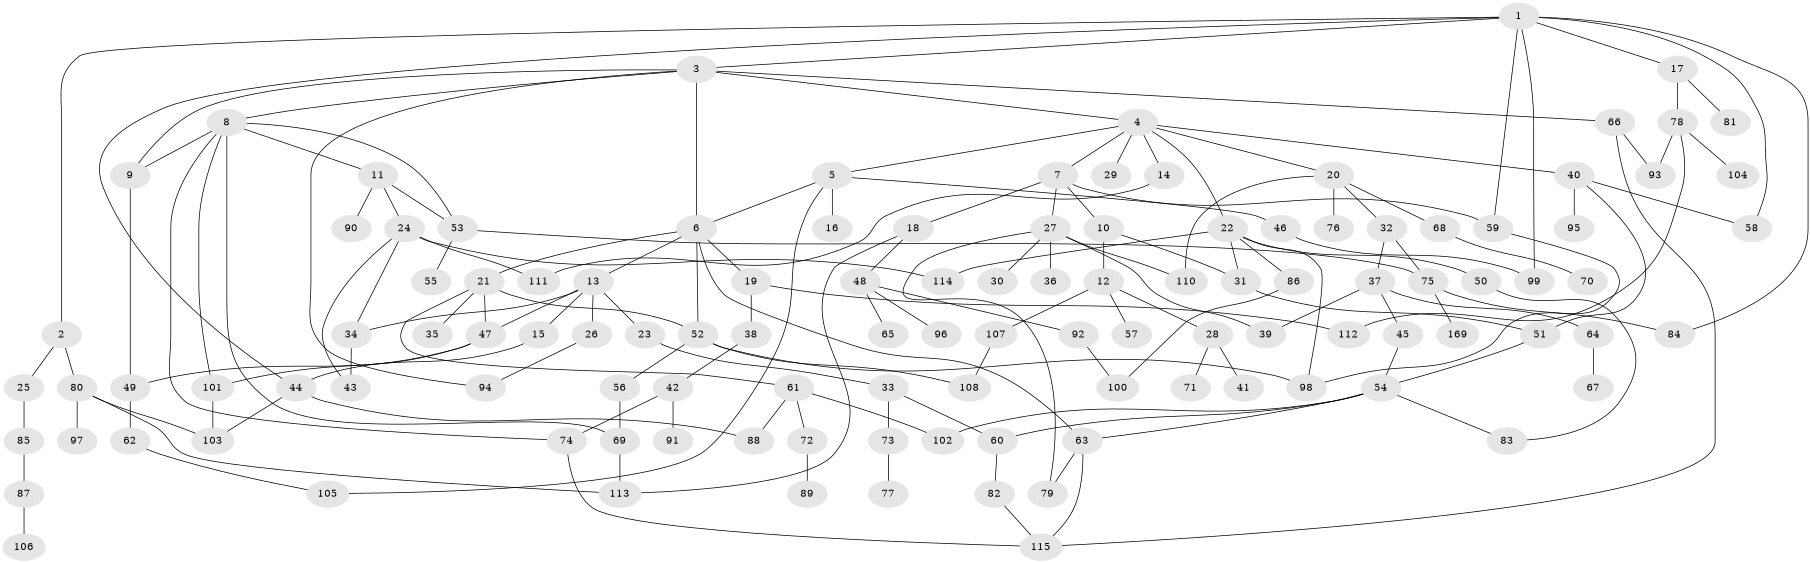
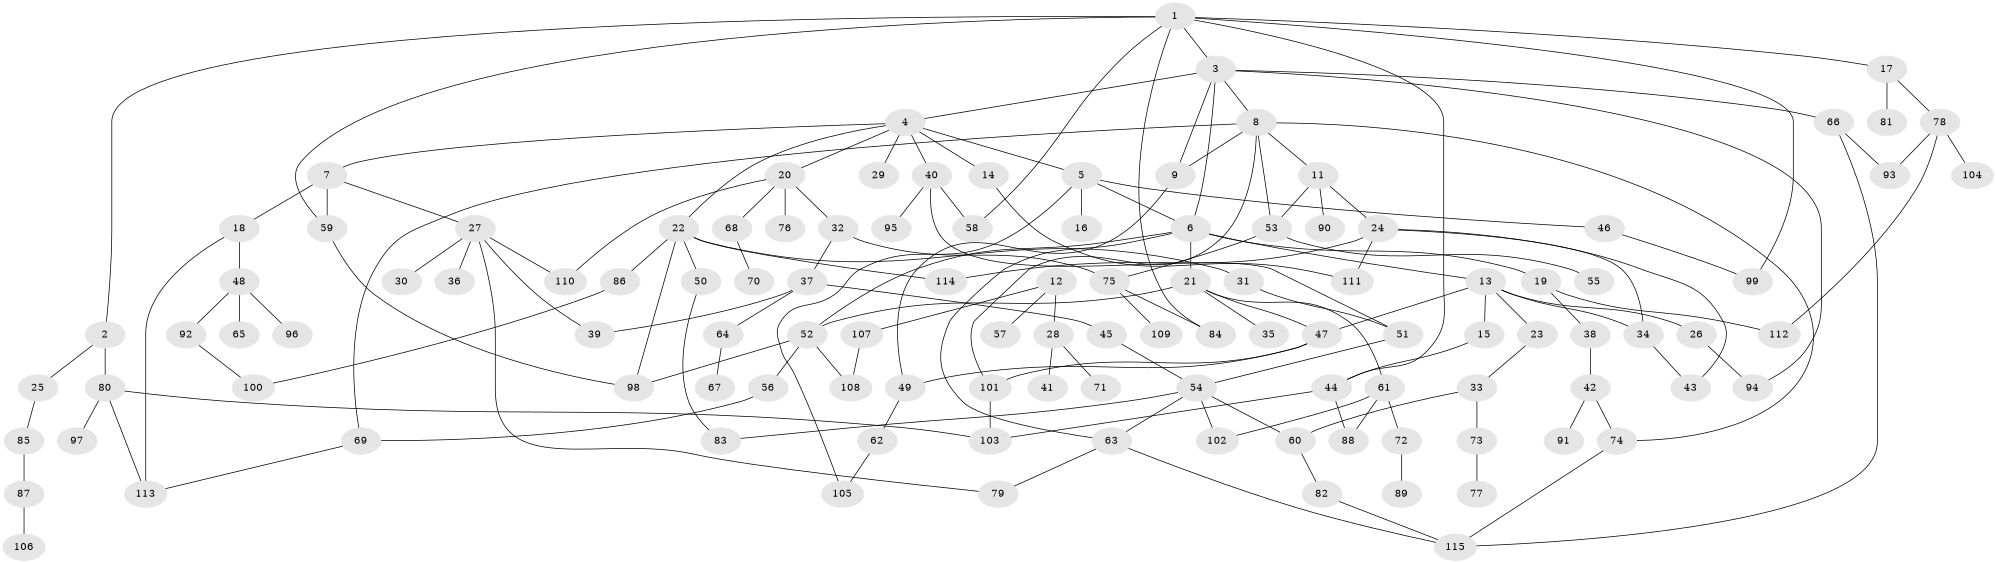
(1104, 229) -> none
(1458, 335) -> (1161, 335)
